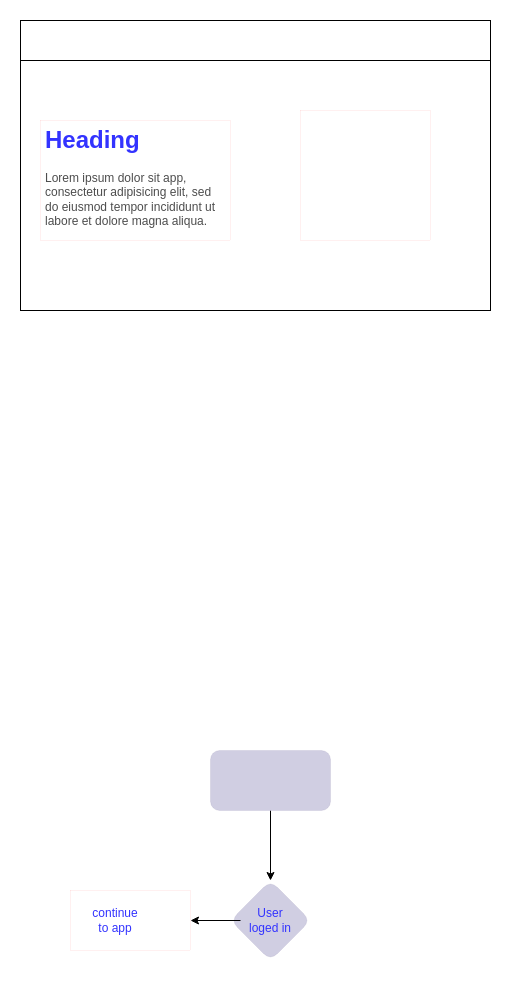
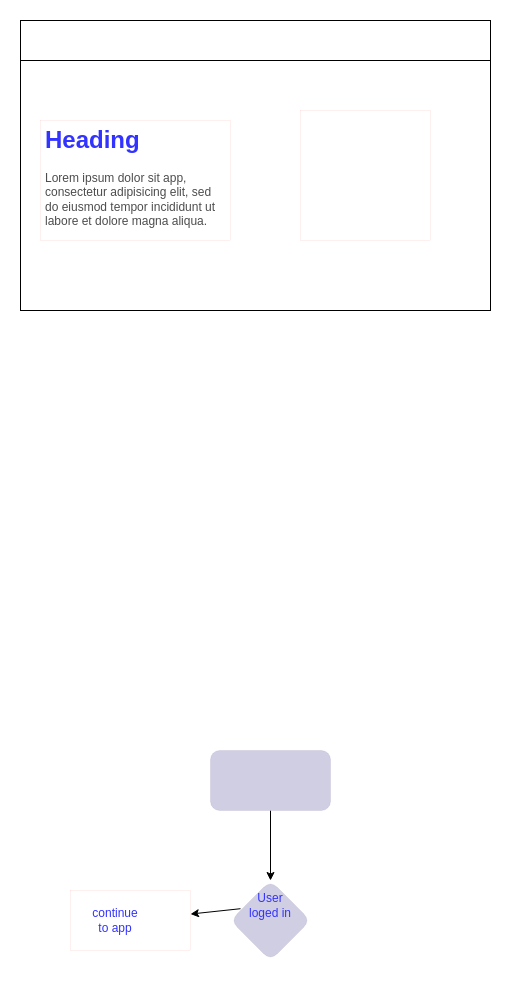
(271, 921) -> (271, 906)
